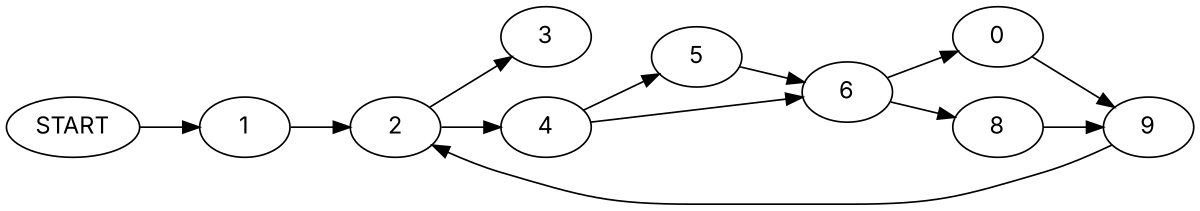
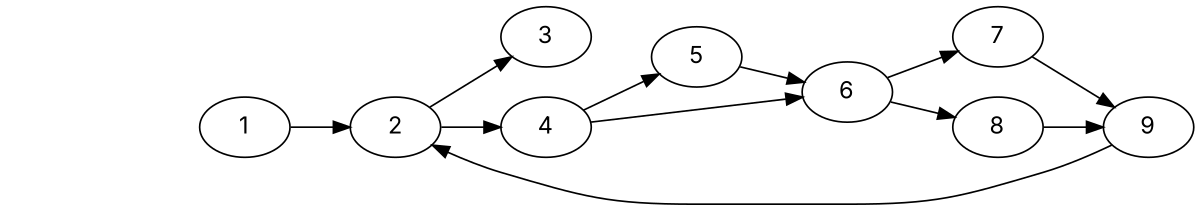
(998, 37) -> (998, 37)
(73, 127) -> none
